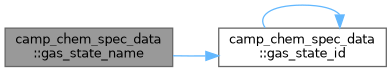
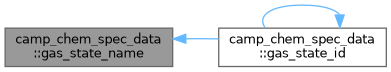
(189, 56) -> (202, 39)
